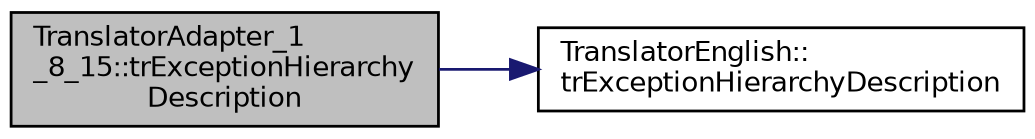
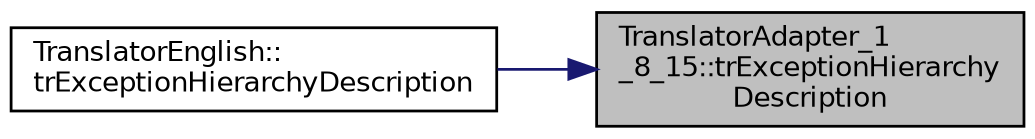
(475, 69) -> (533, 69)
